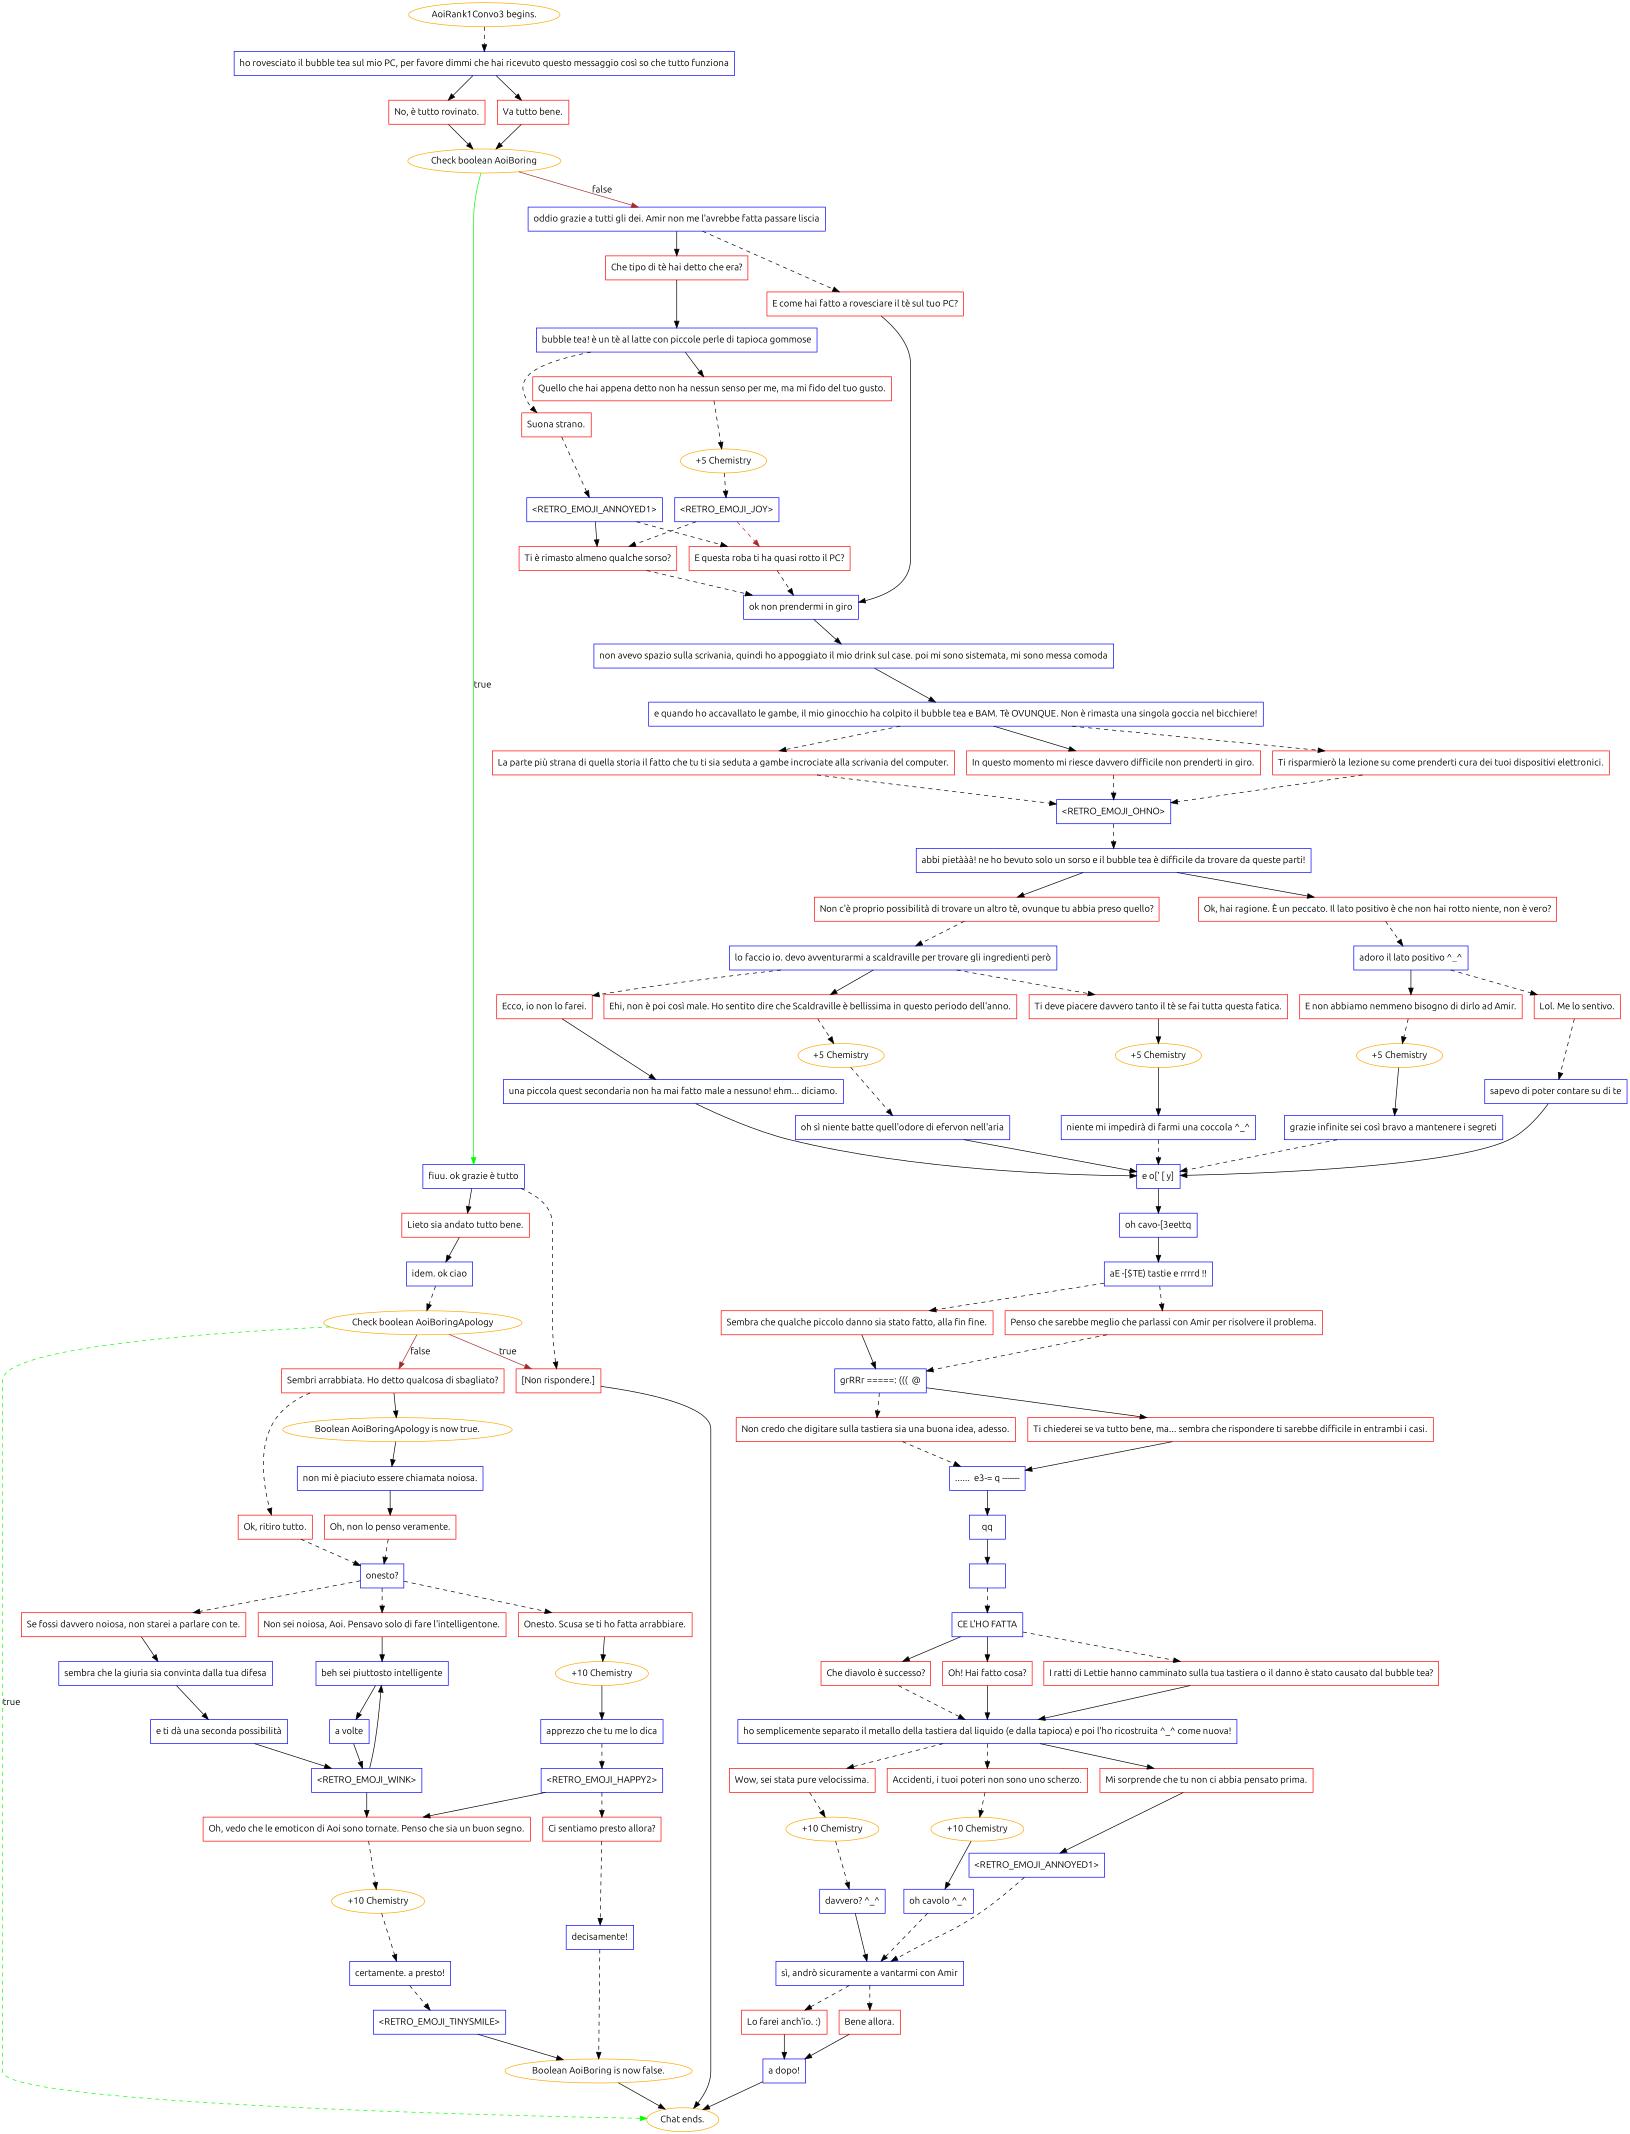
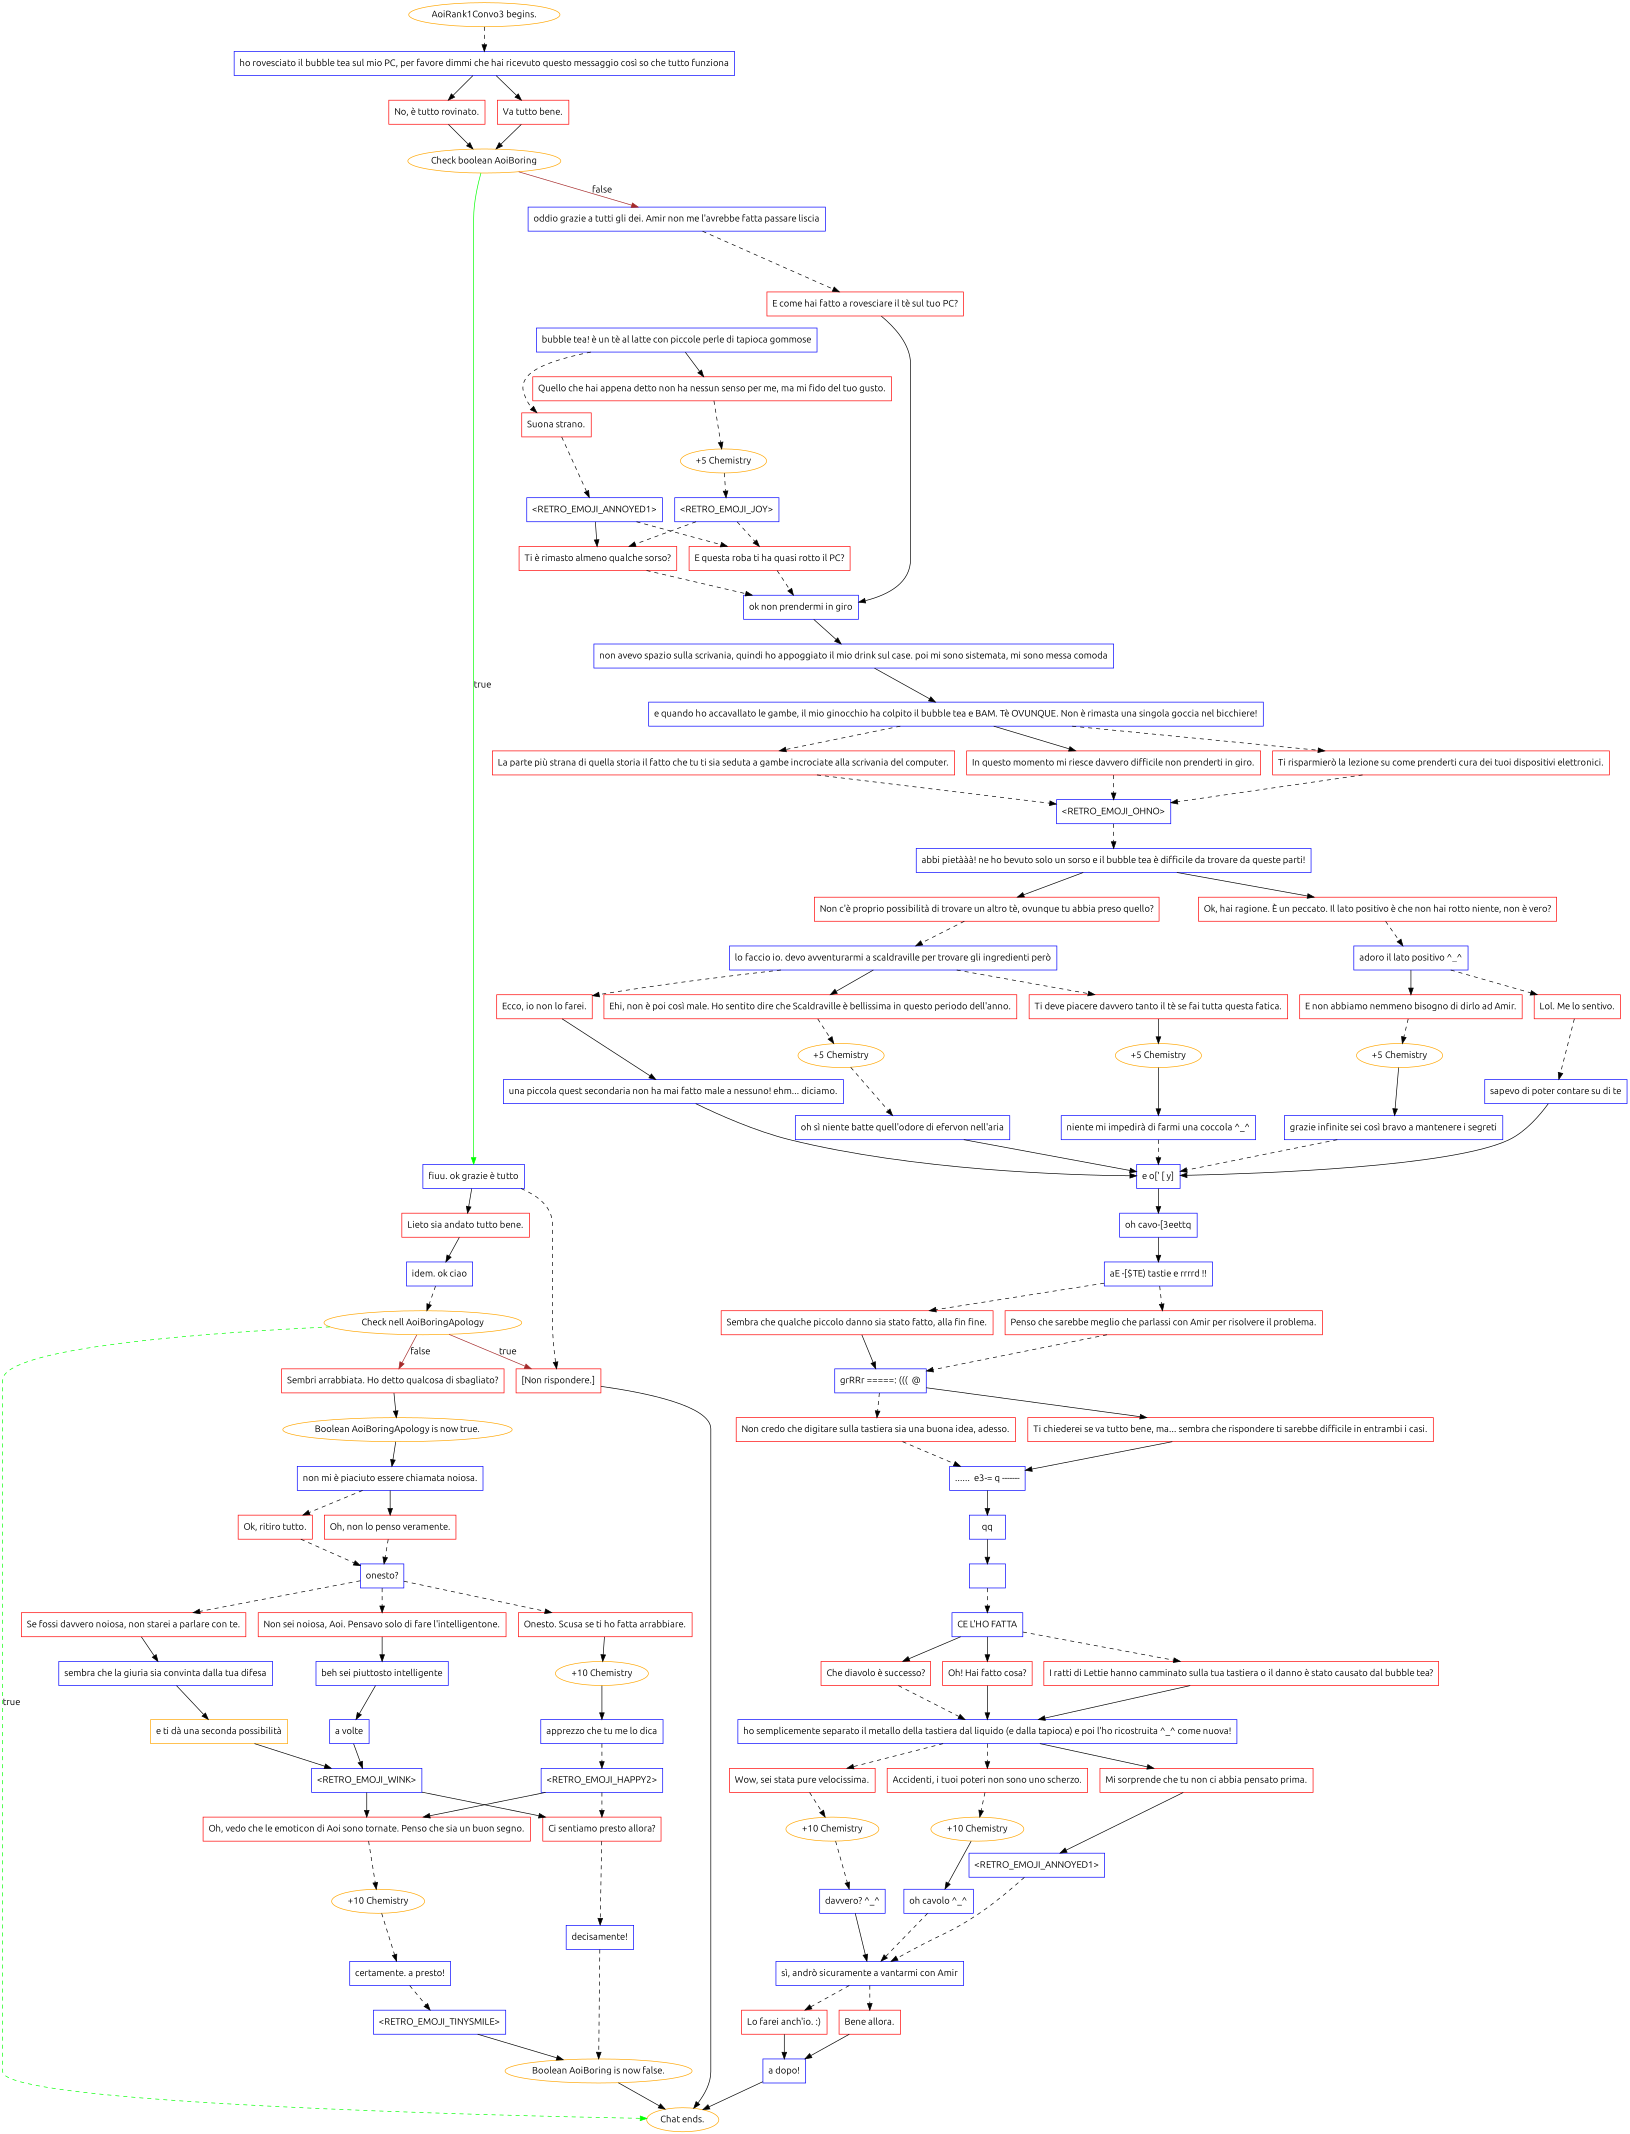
(677, 268) -> none
(746, 532) -> (746, 532)
(423, 1323) -> (423, 1323)
(266, 1441) -> (336, 1501)
(377, 1730) -> (472, 1802)
(219, 1732) -> (219, 1732)
